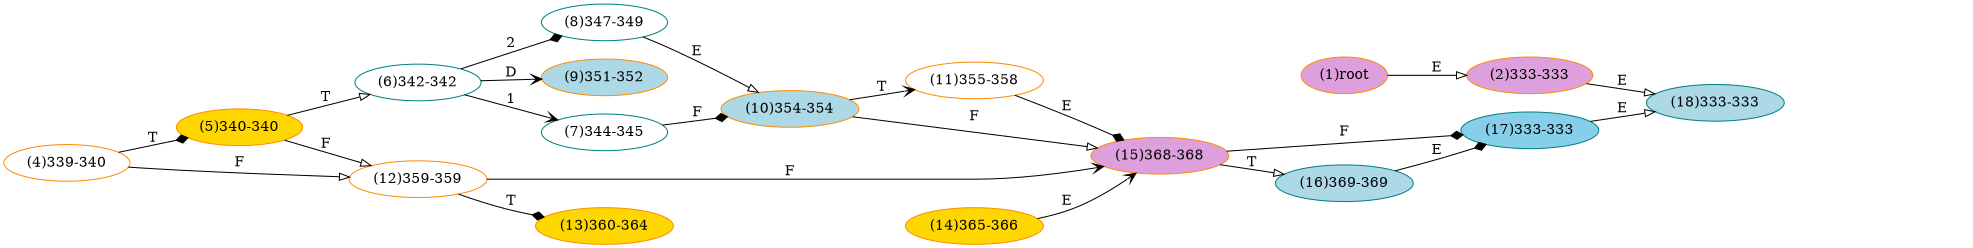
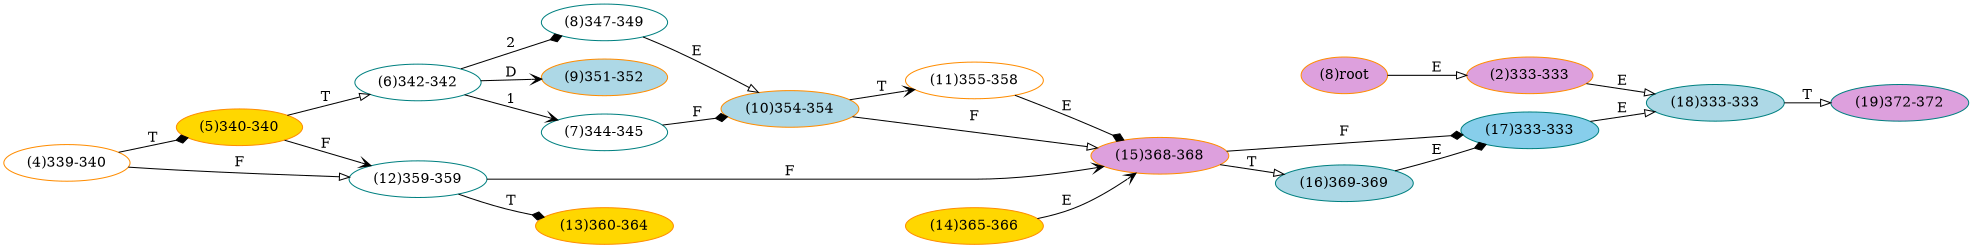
(1344, 75) -> (1344, 75)
none -> (1900, 103)
(323, 151) -> (323, 151)
(418, 179) -> (418, 179)
